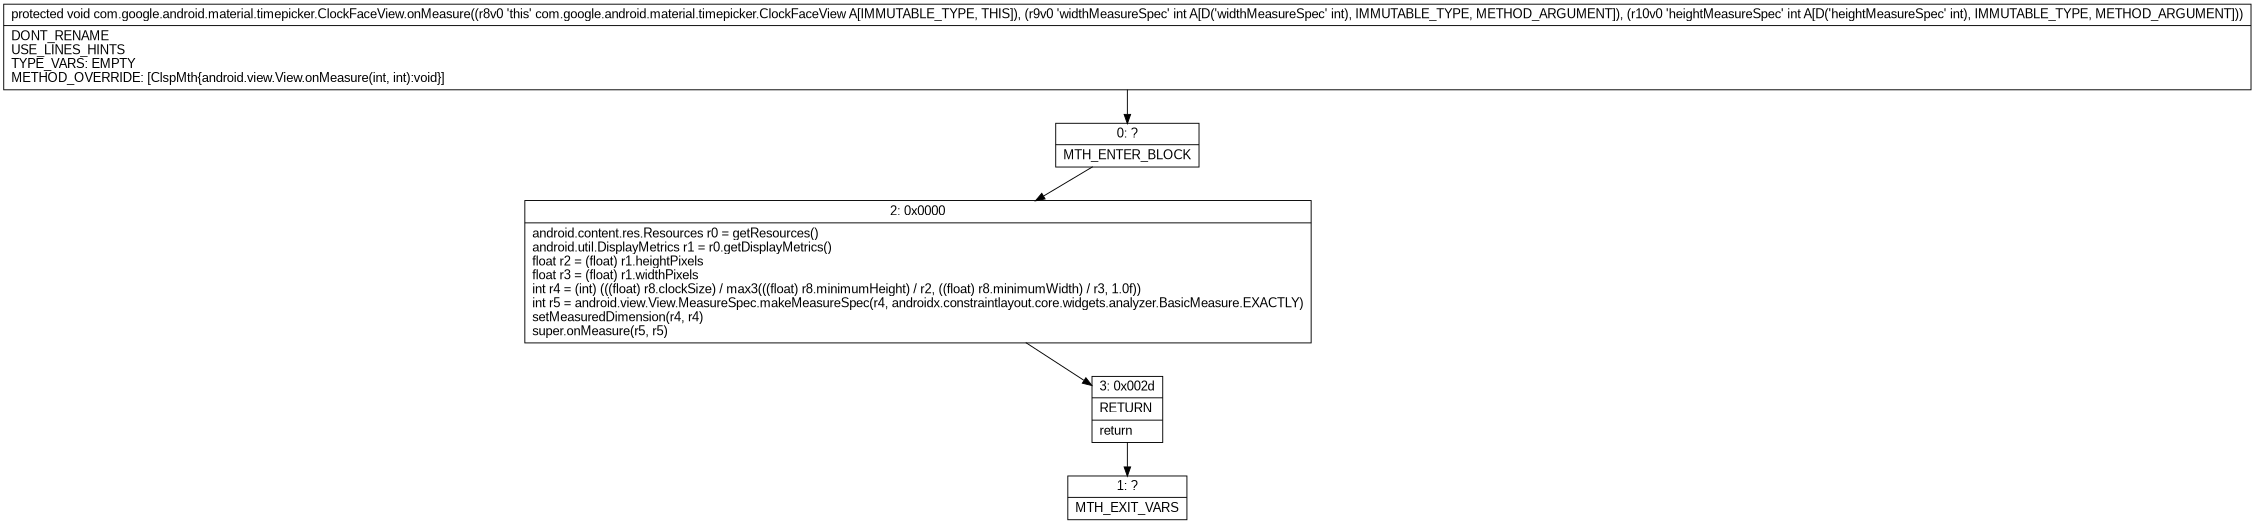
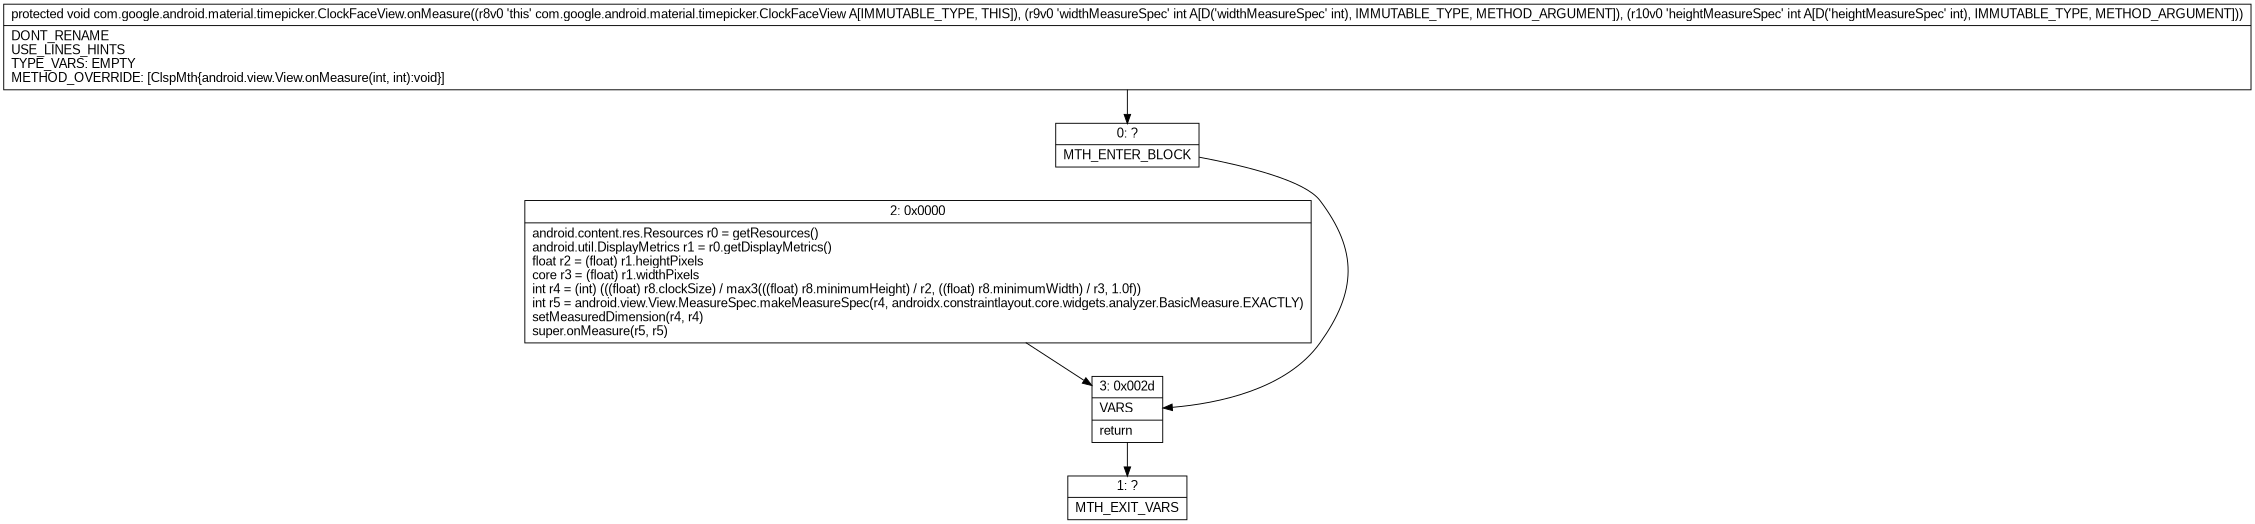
(1068, 181) -> (1346, 289)
(616, 275) -> (616, 275)
(1126, 409) -> (1117, 409)
